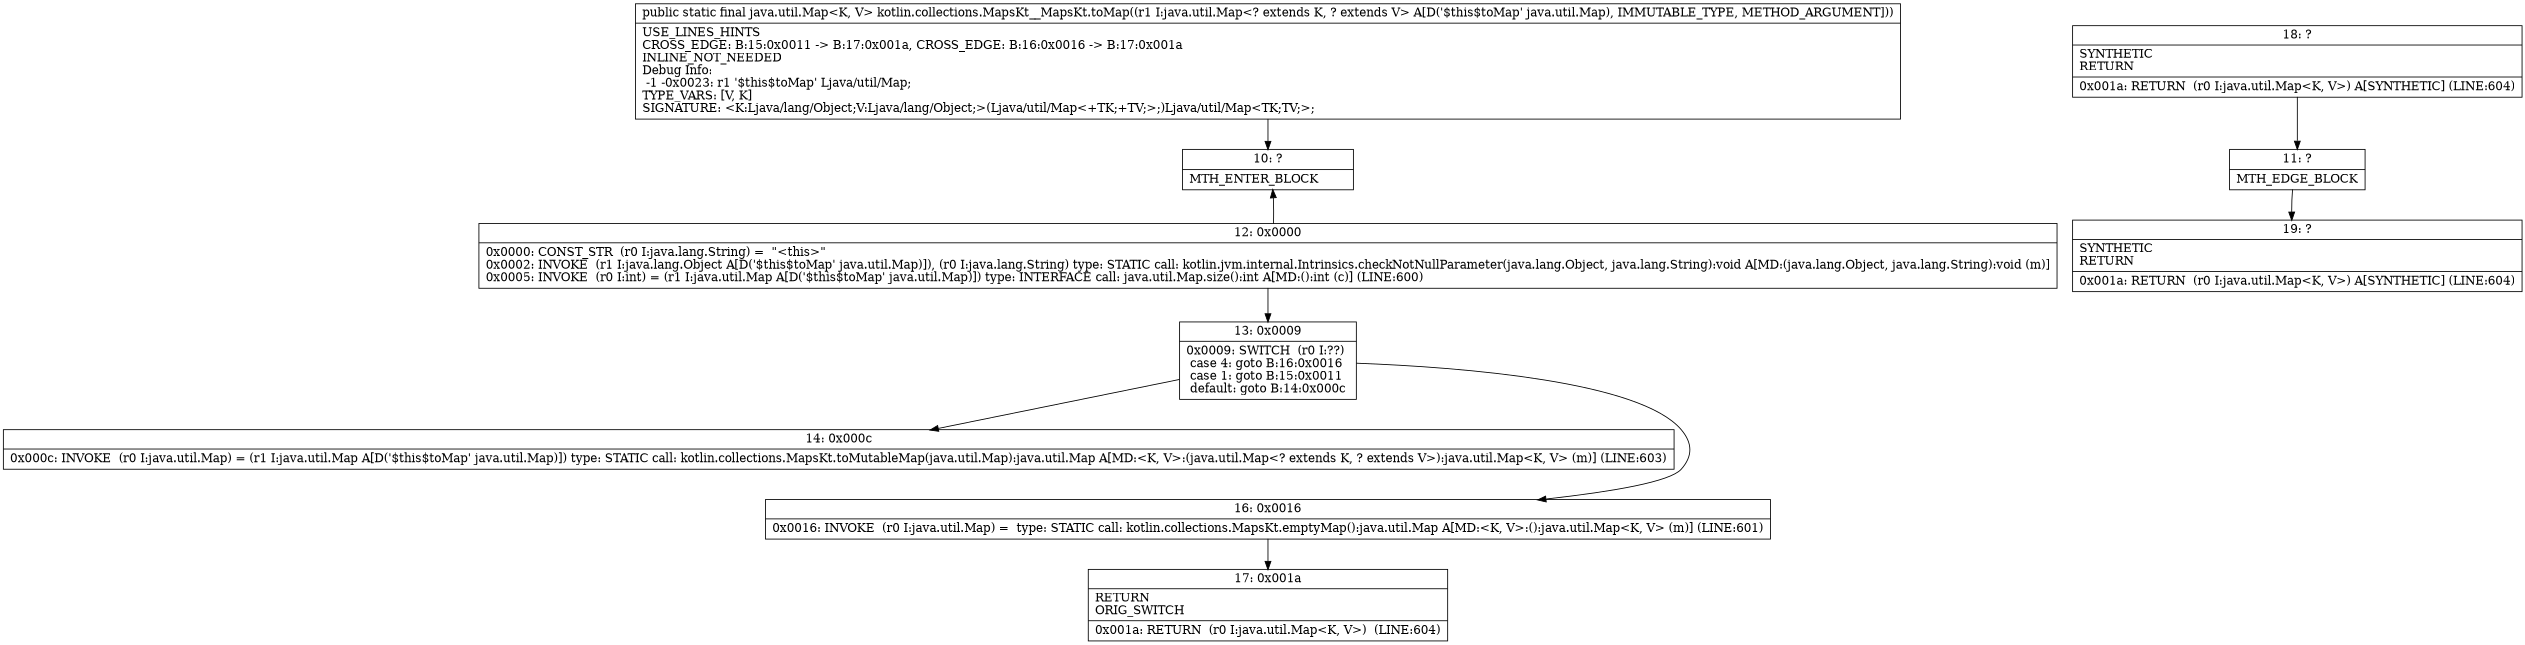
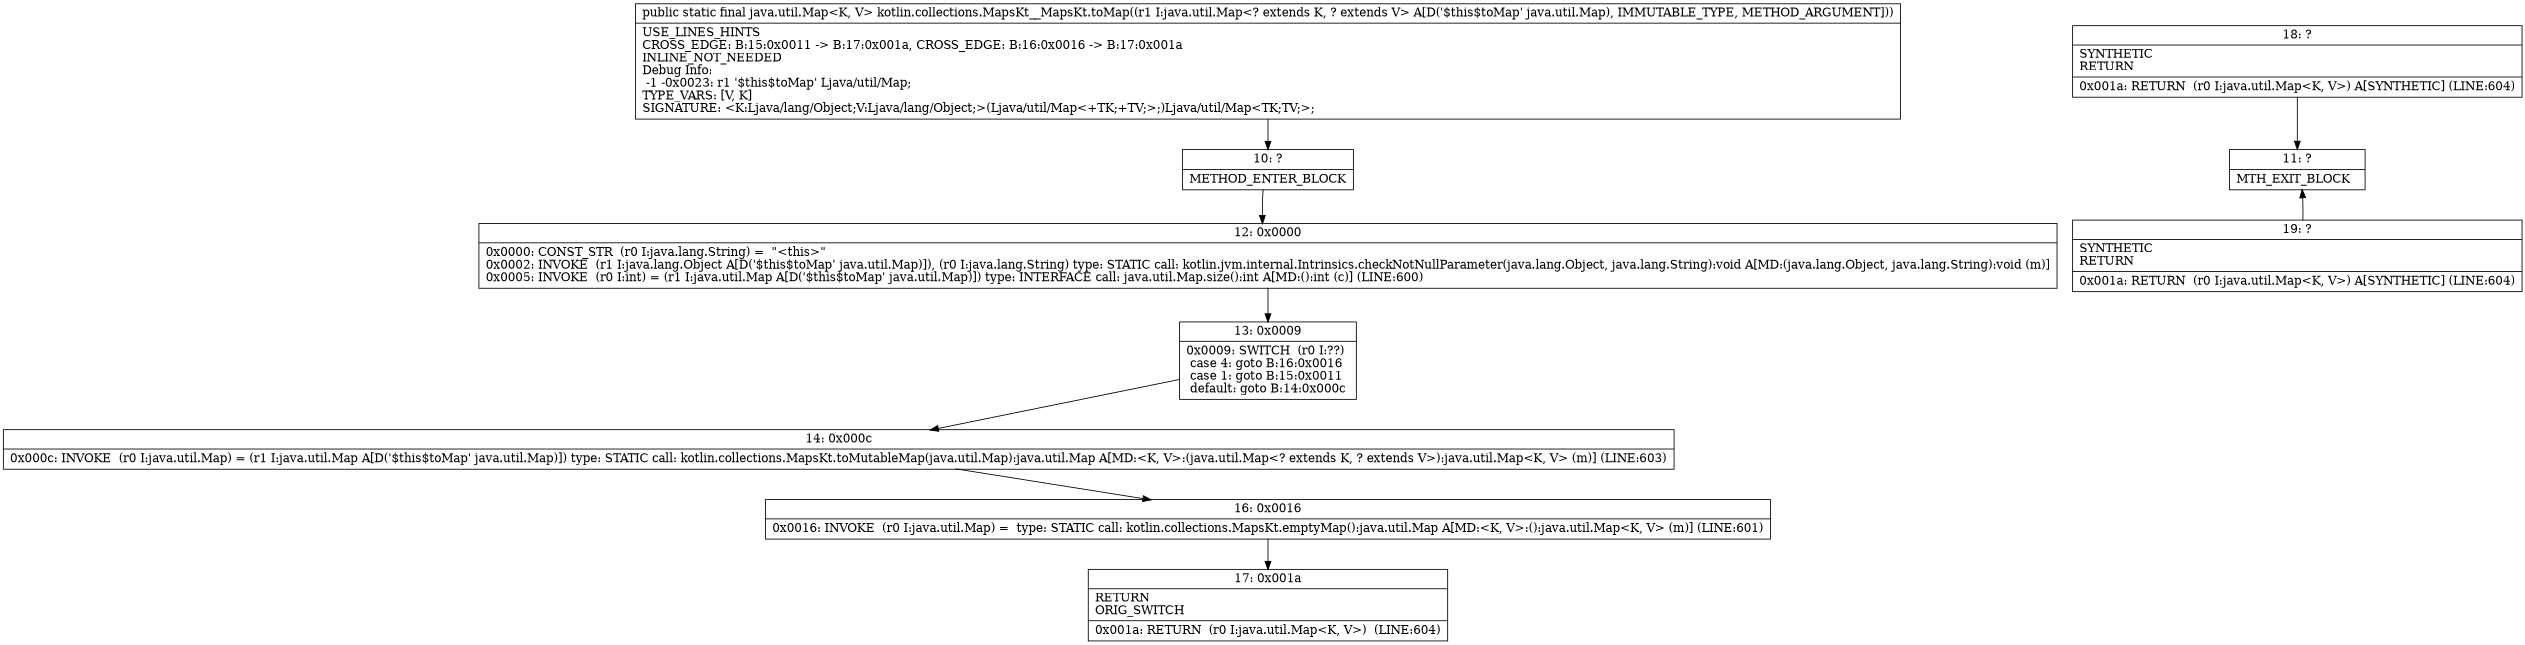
(1254, 179) -> (1268, 179)
(2297, 179) -> (2294, 179)
(2292, 201) -> (2303, 209)
(1274, 211) -> (1262, 202)
(1614, 395) -> (1049, 484)
